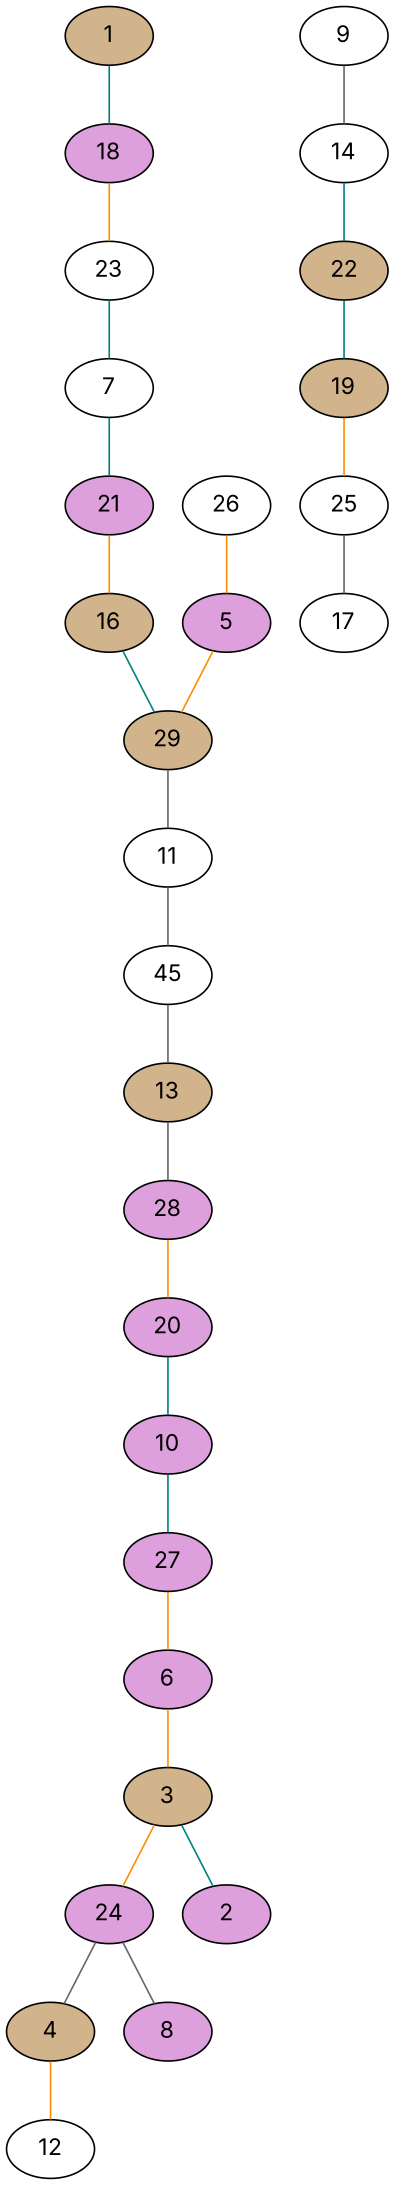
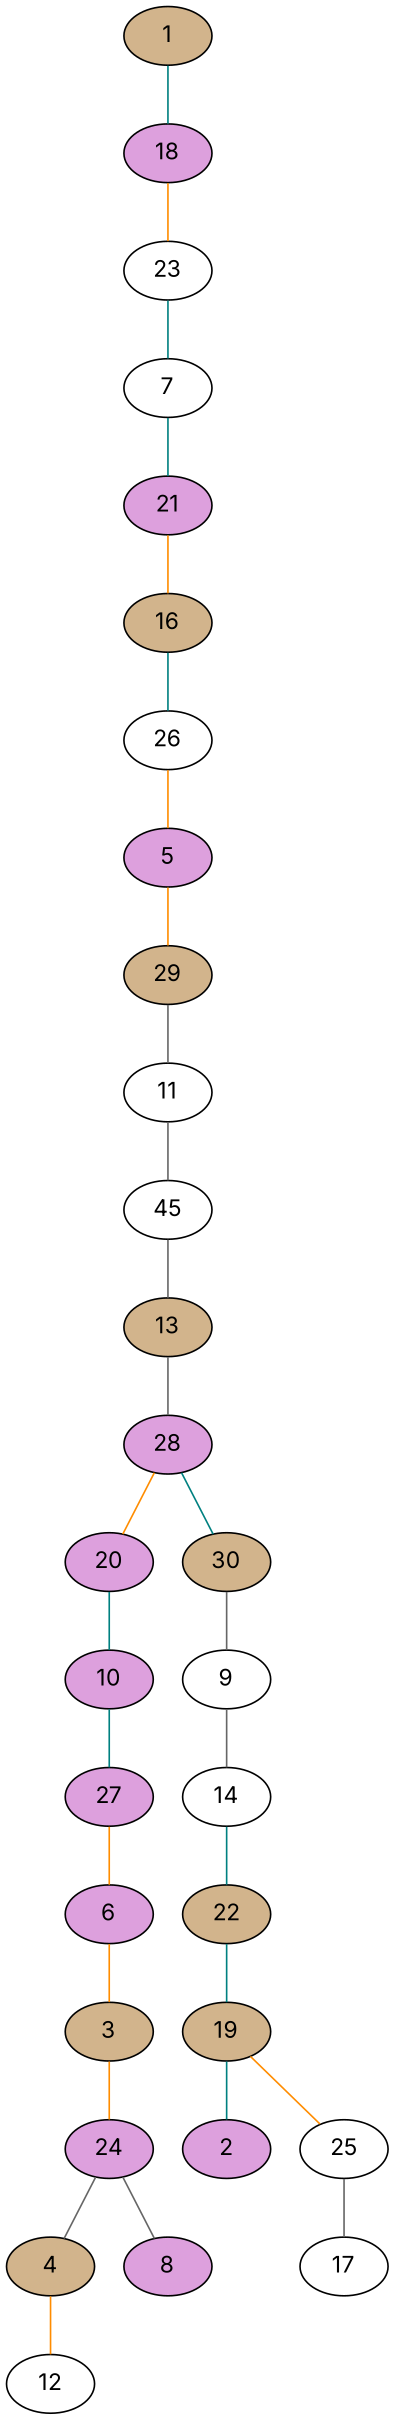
(139, 682) -> (168, 682)
none -> (227, 1562)
(197, 1856) -> (227, 2091)
